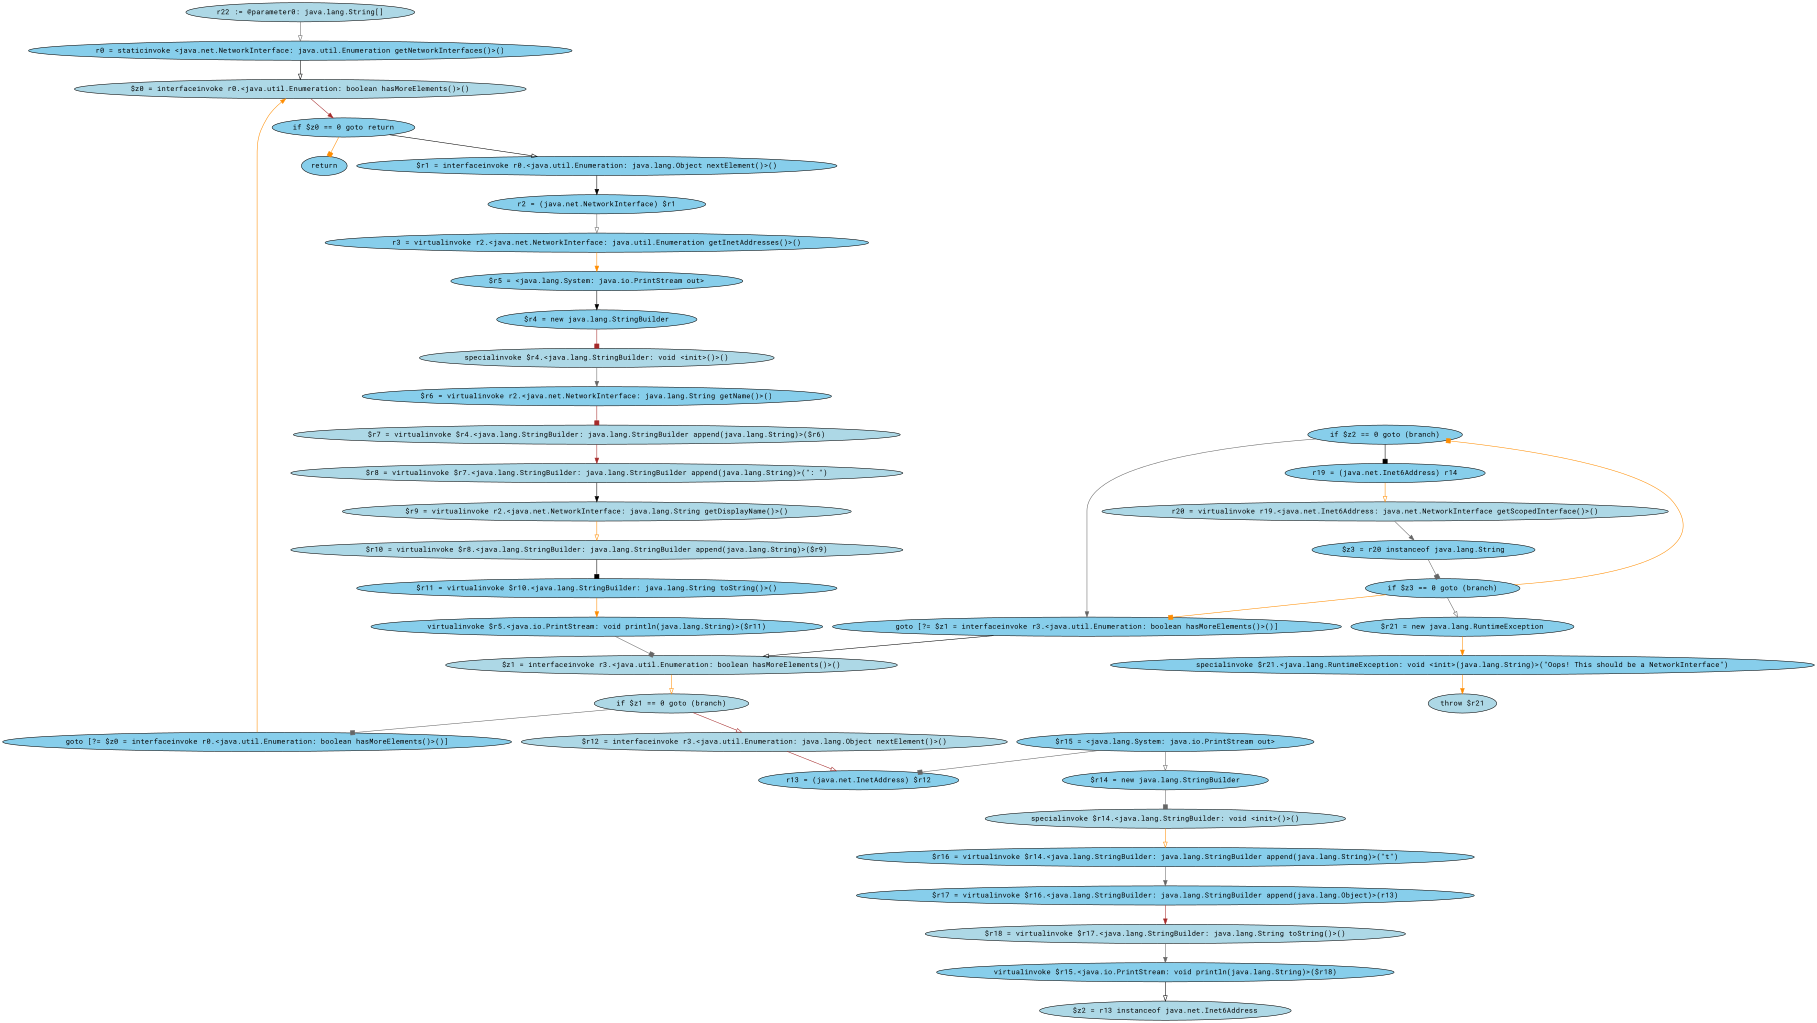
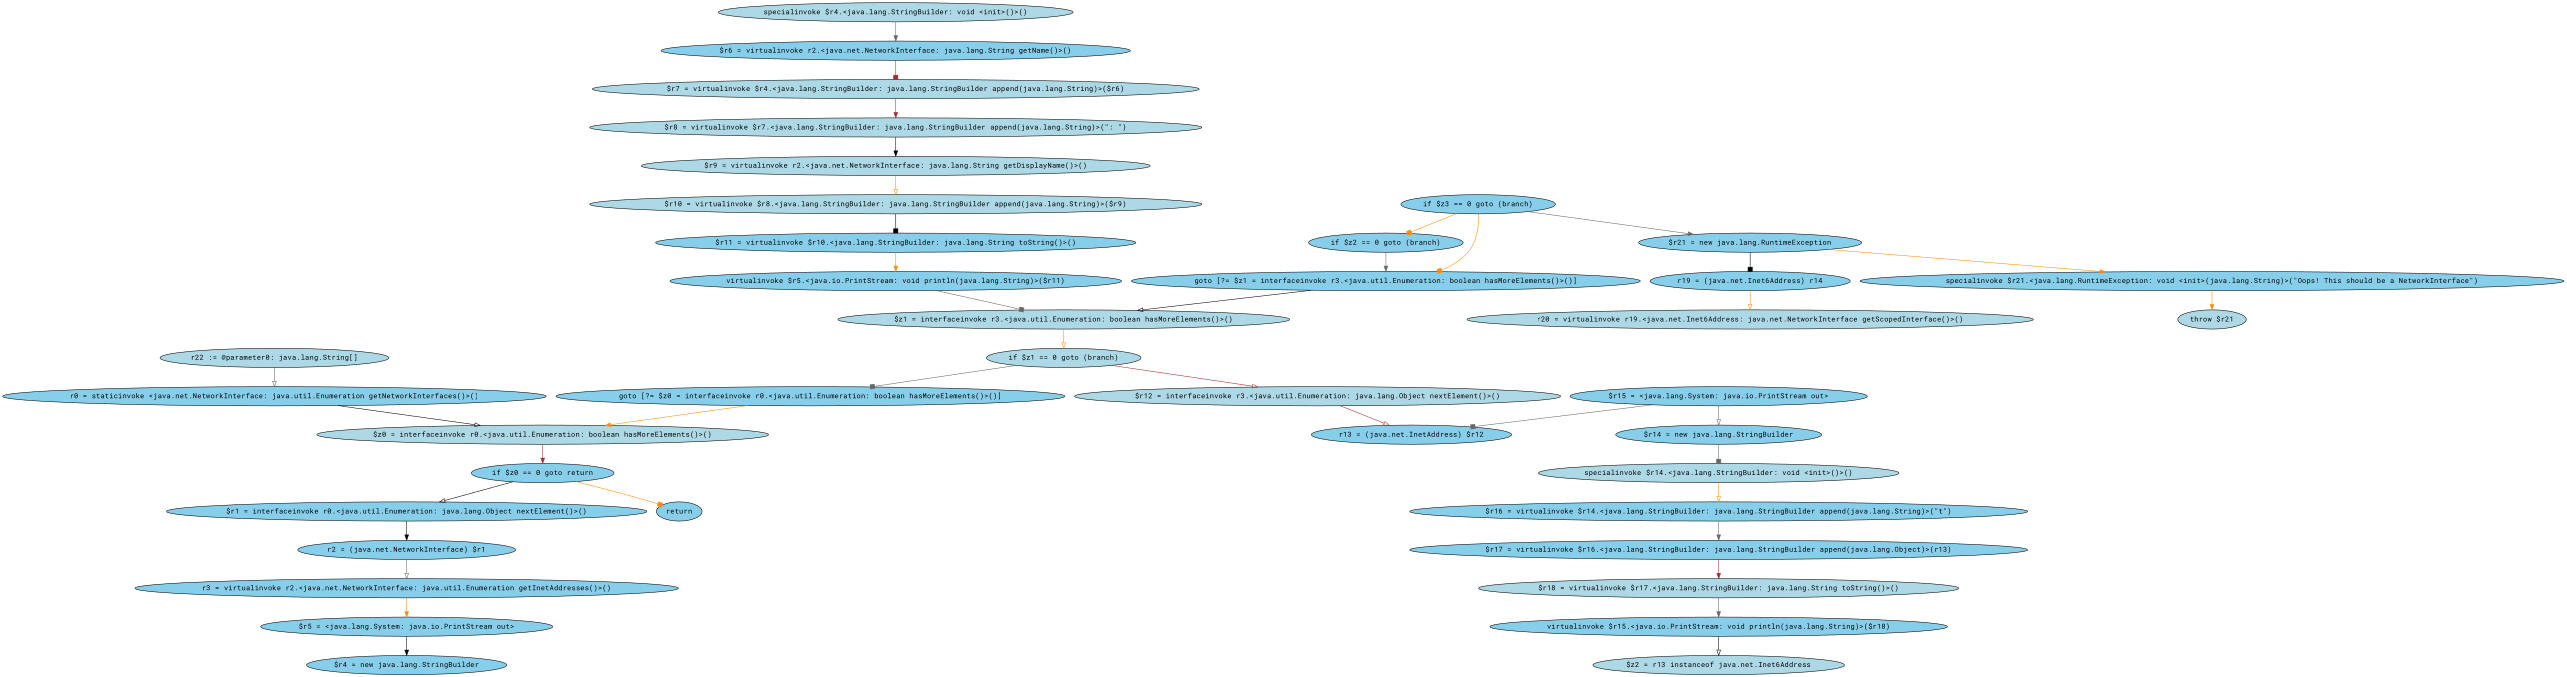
(597, 336) -> none
(1385, 451) -> (1750, 259)
(1424, 550) -> none
(1451, 605) -> (1608, 223)
